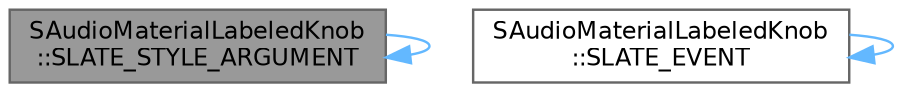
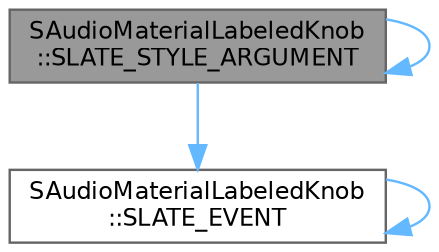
none -> (198, 114)
